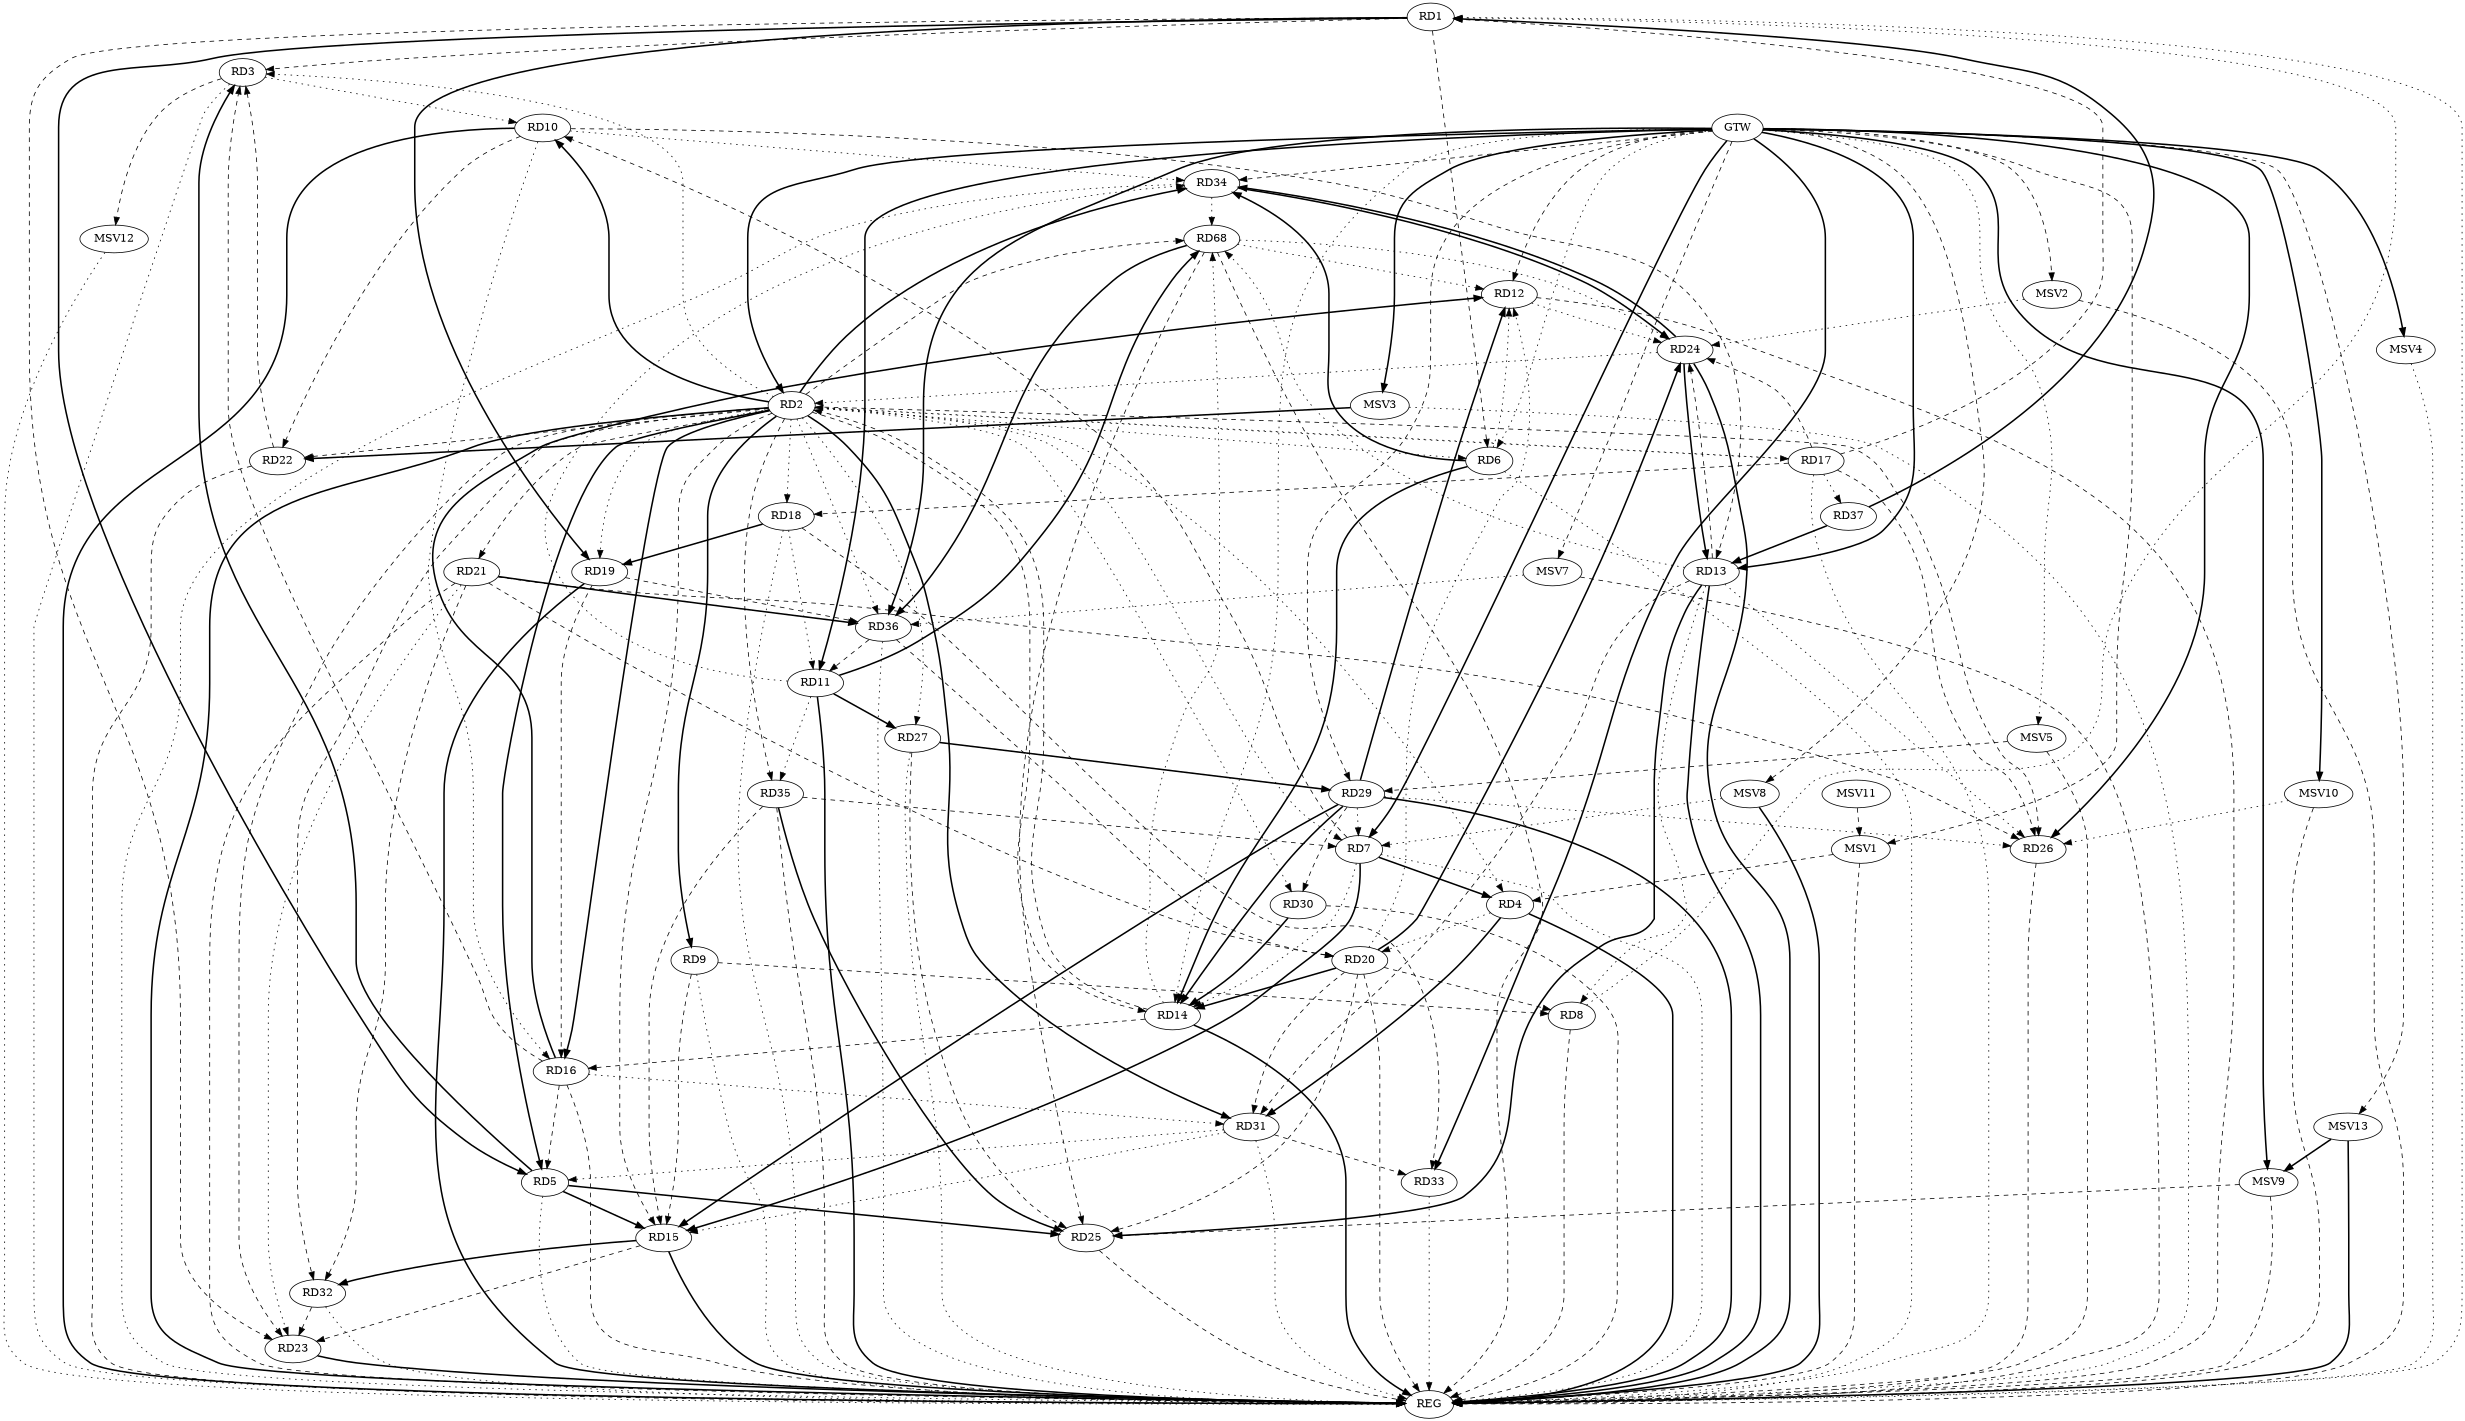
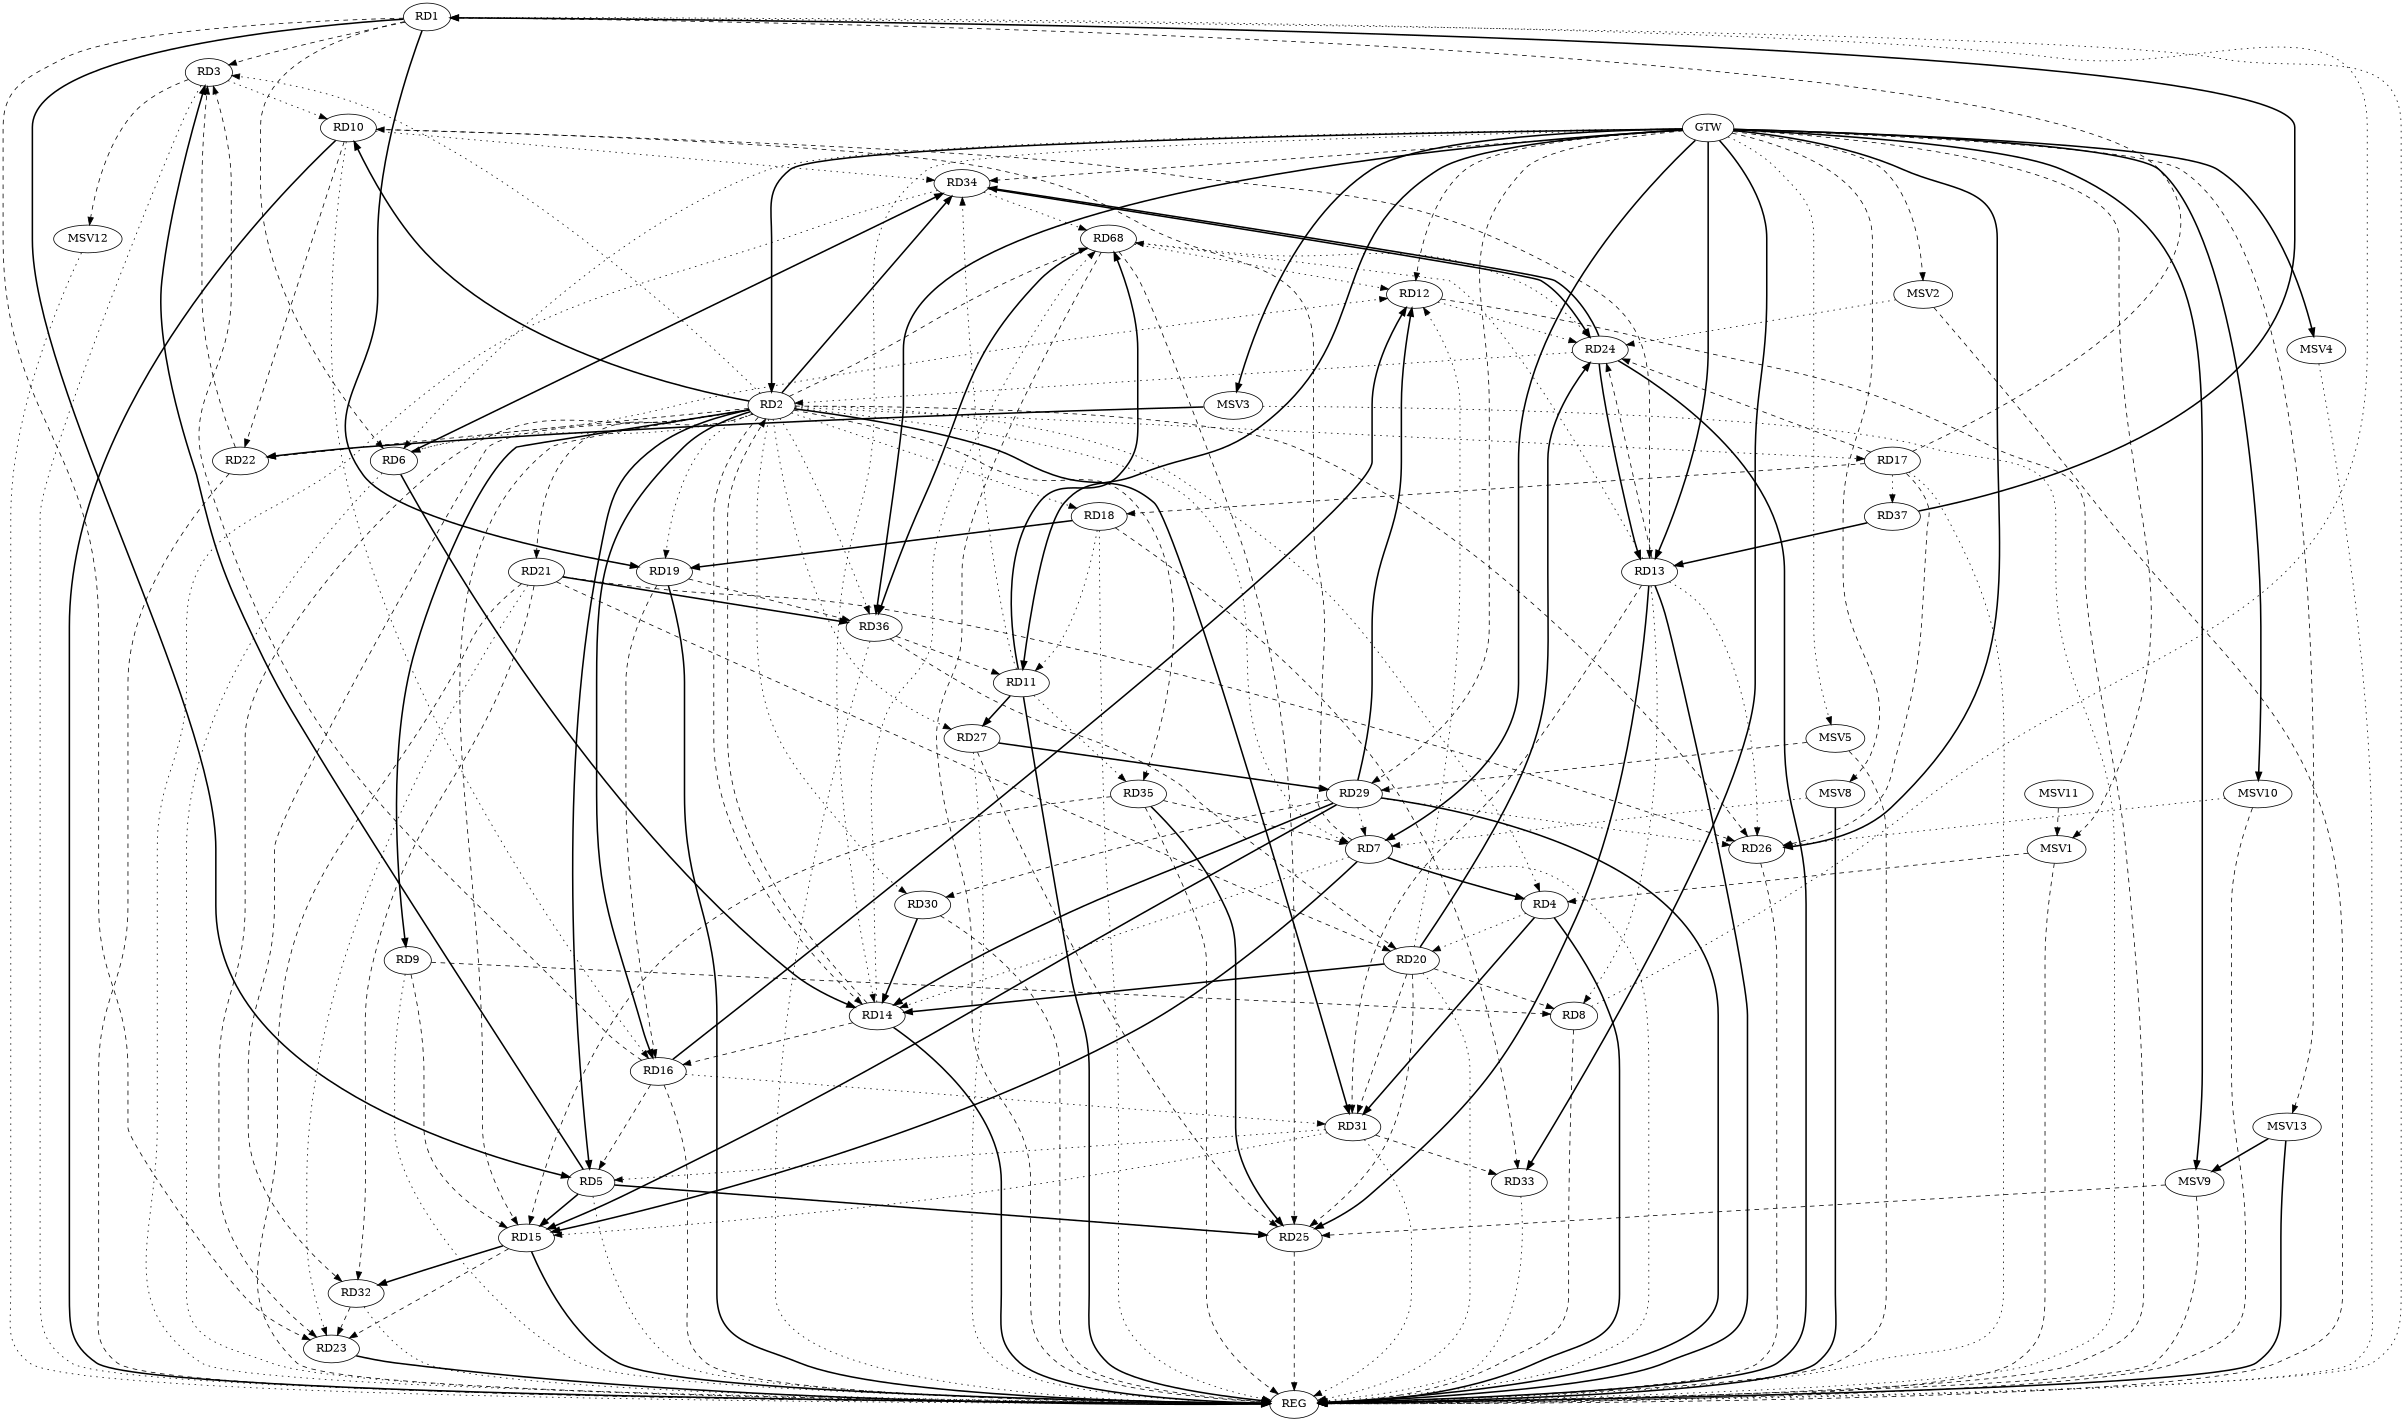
(1306, 433) -> none
(1552, 572) -> none
(1380, 1183) -> (1470, 1210)
(151, 1275) -> none
